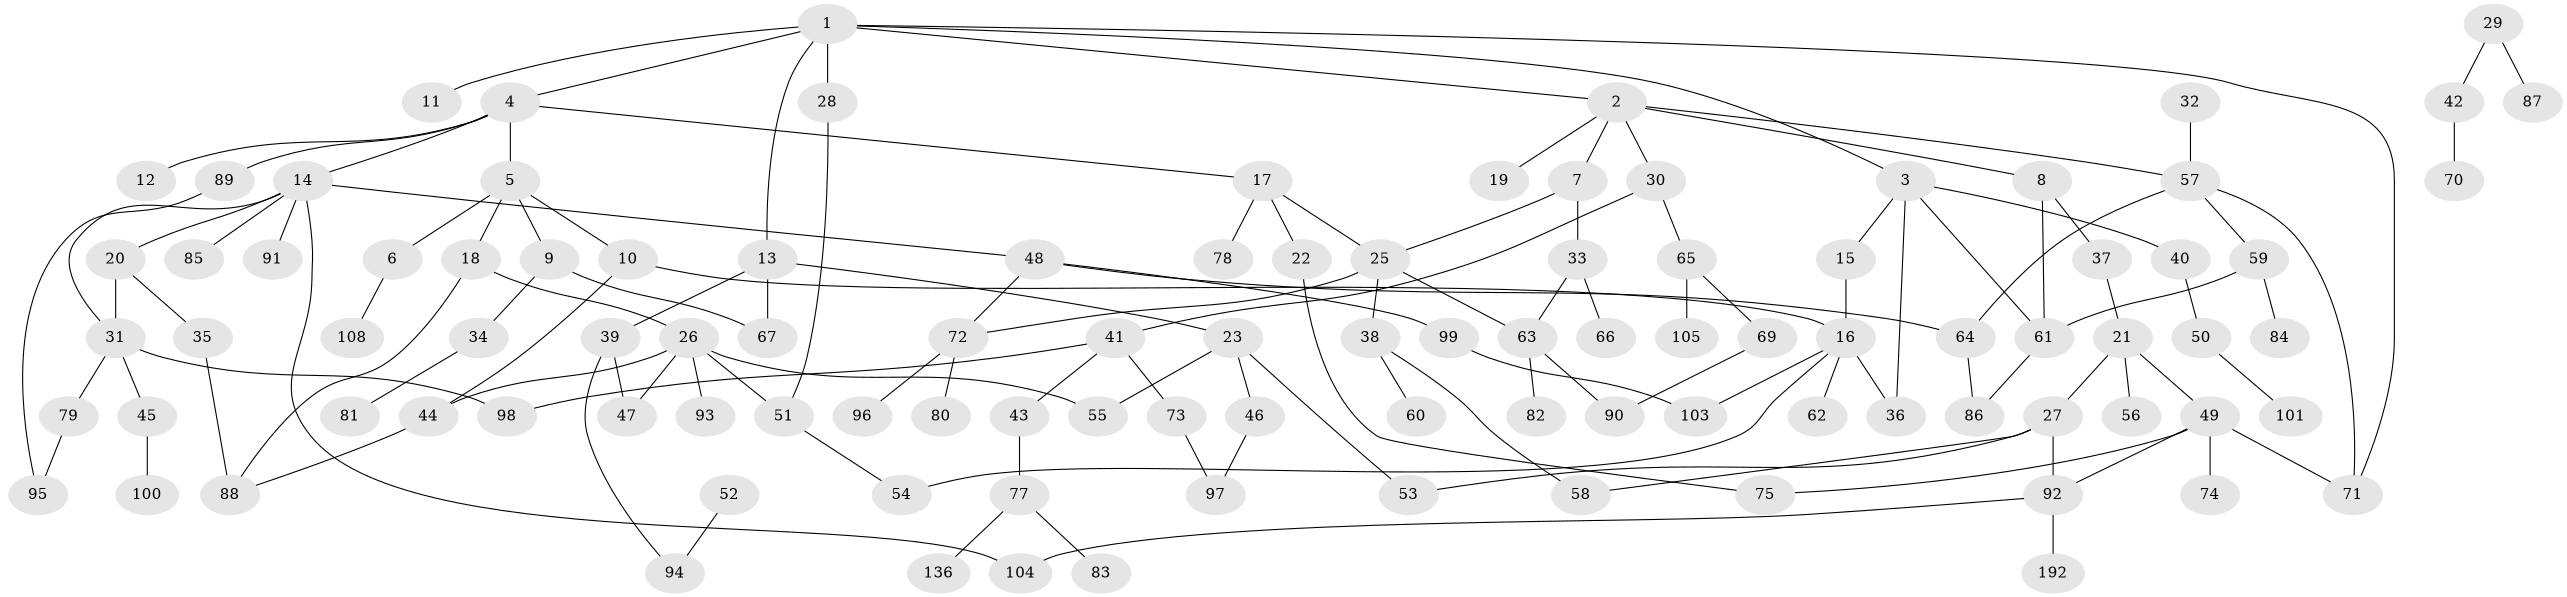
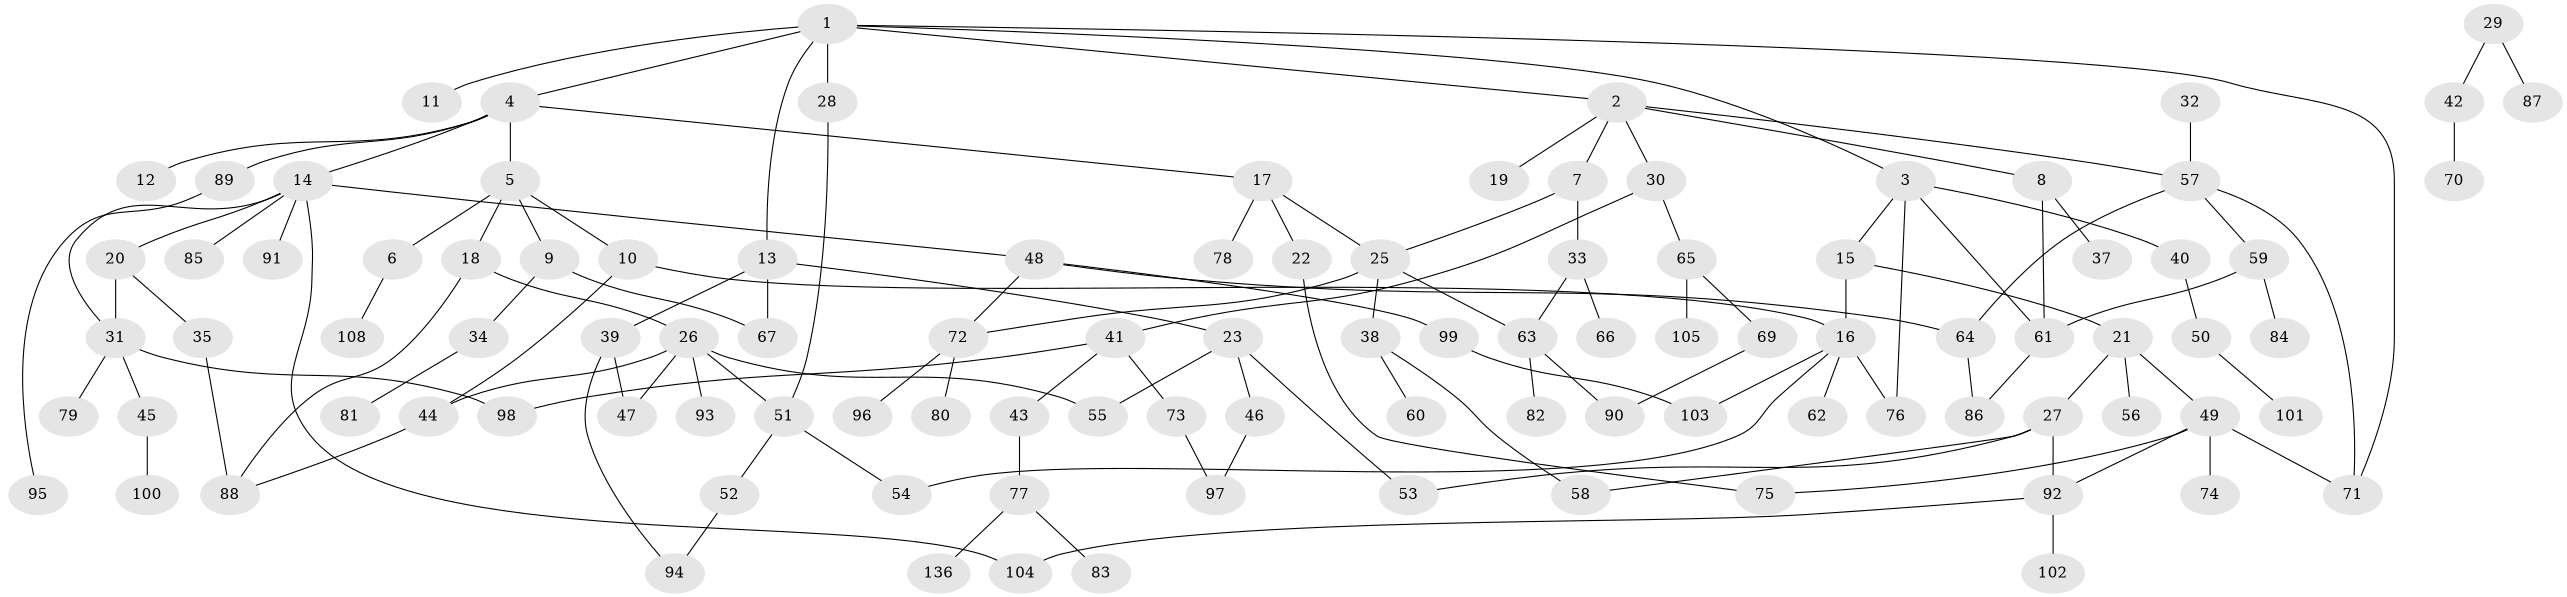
(2113, 299) -> (1989, 290)
(1896, 416) -> (1896, 416)
(53, 456) -> none
none -> (757, 456)
(2053, 573) -> (2053, 573)
